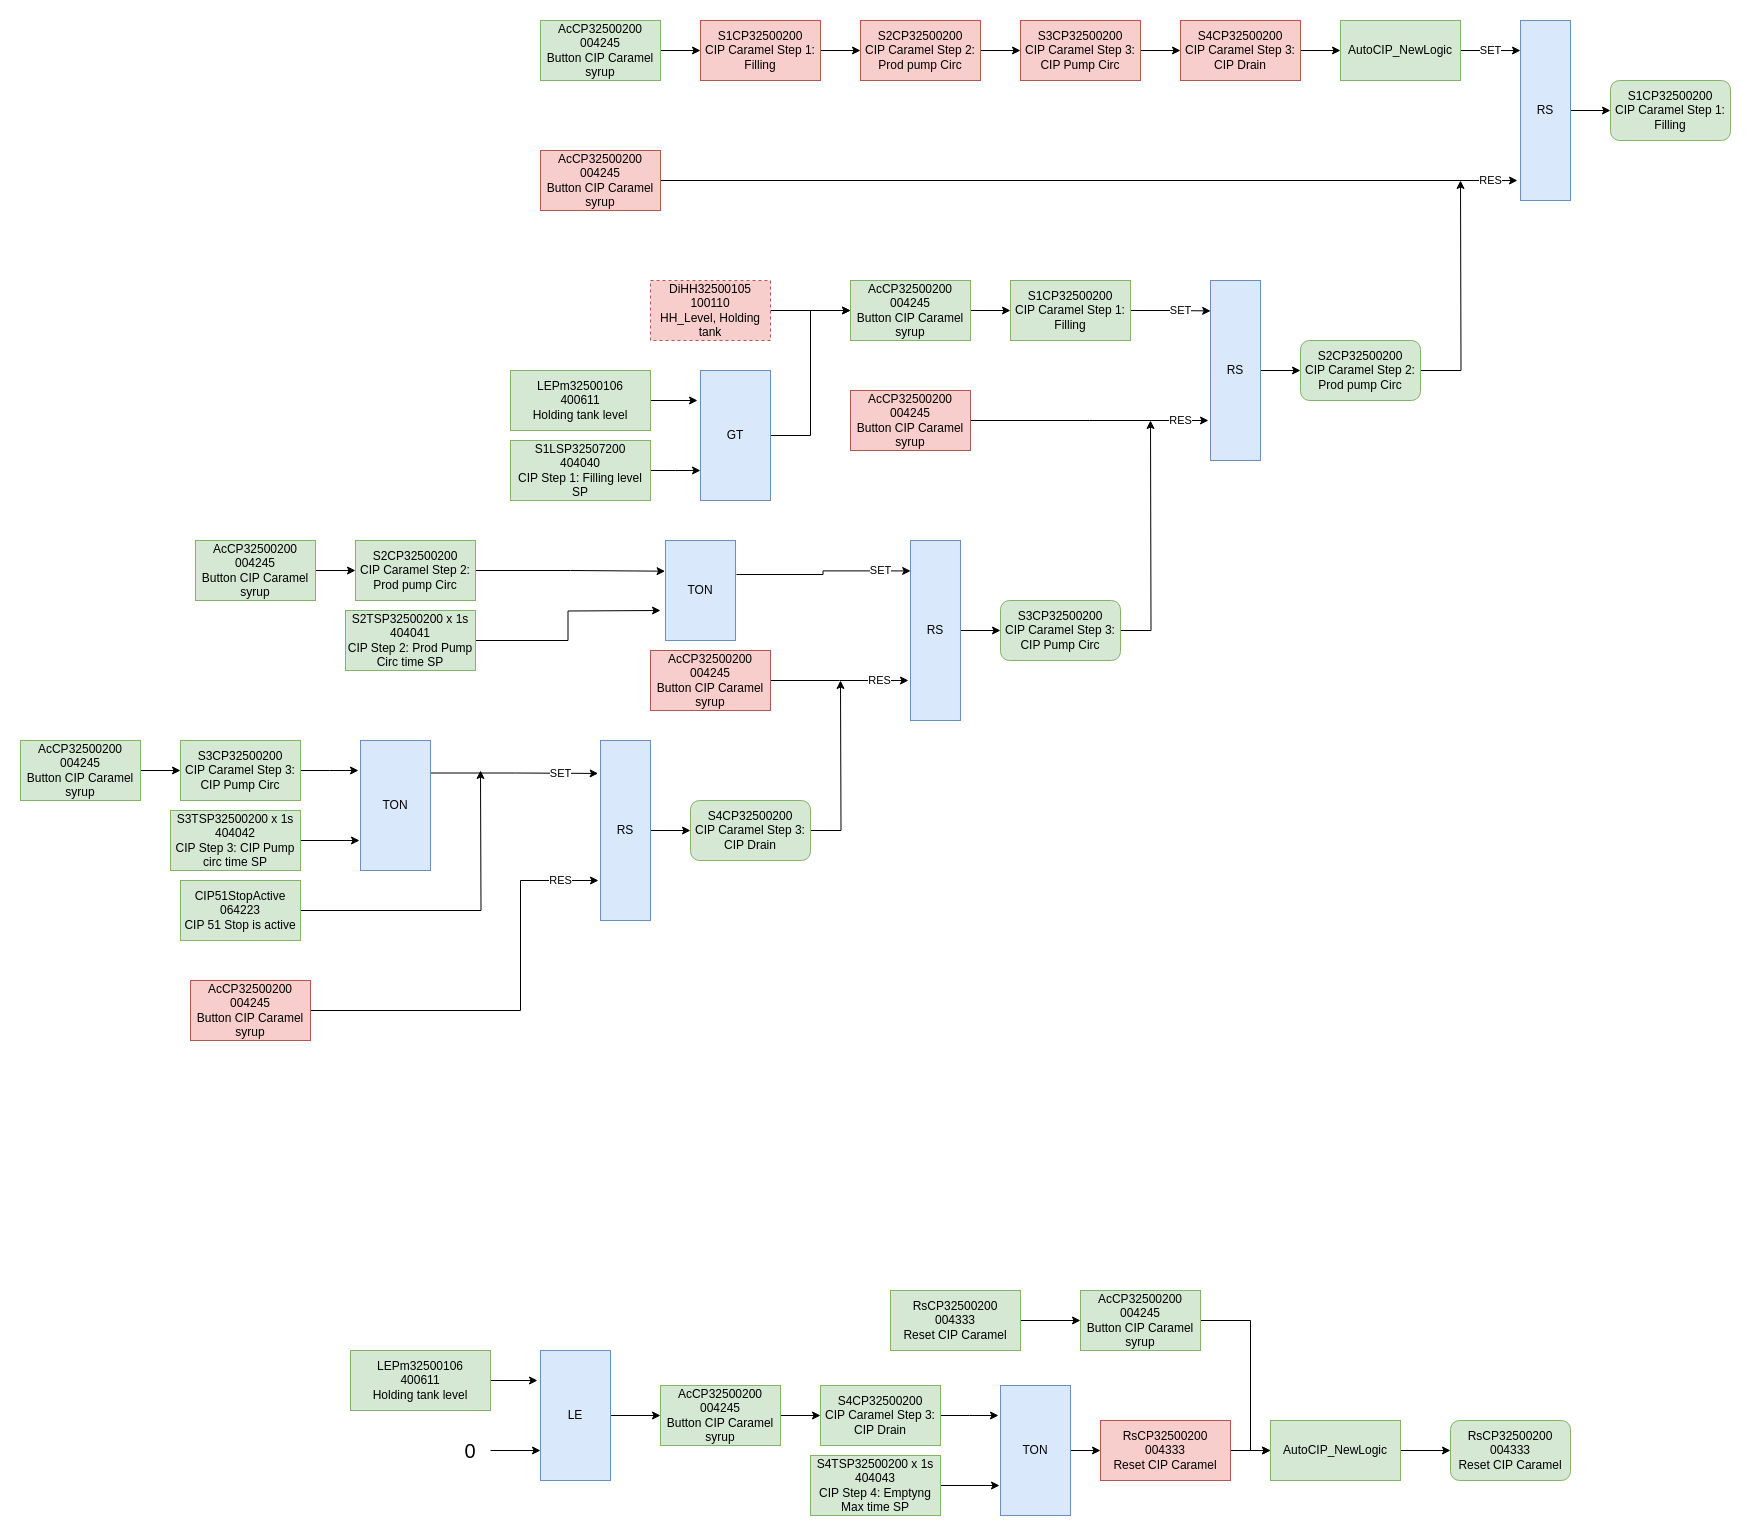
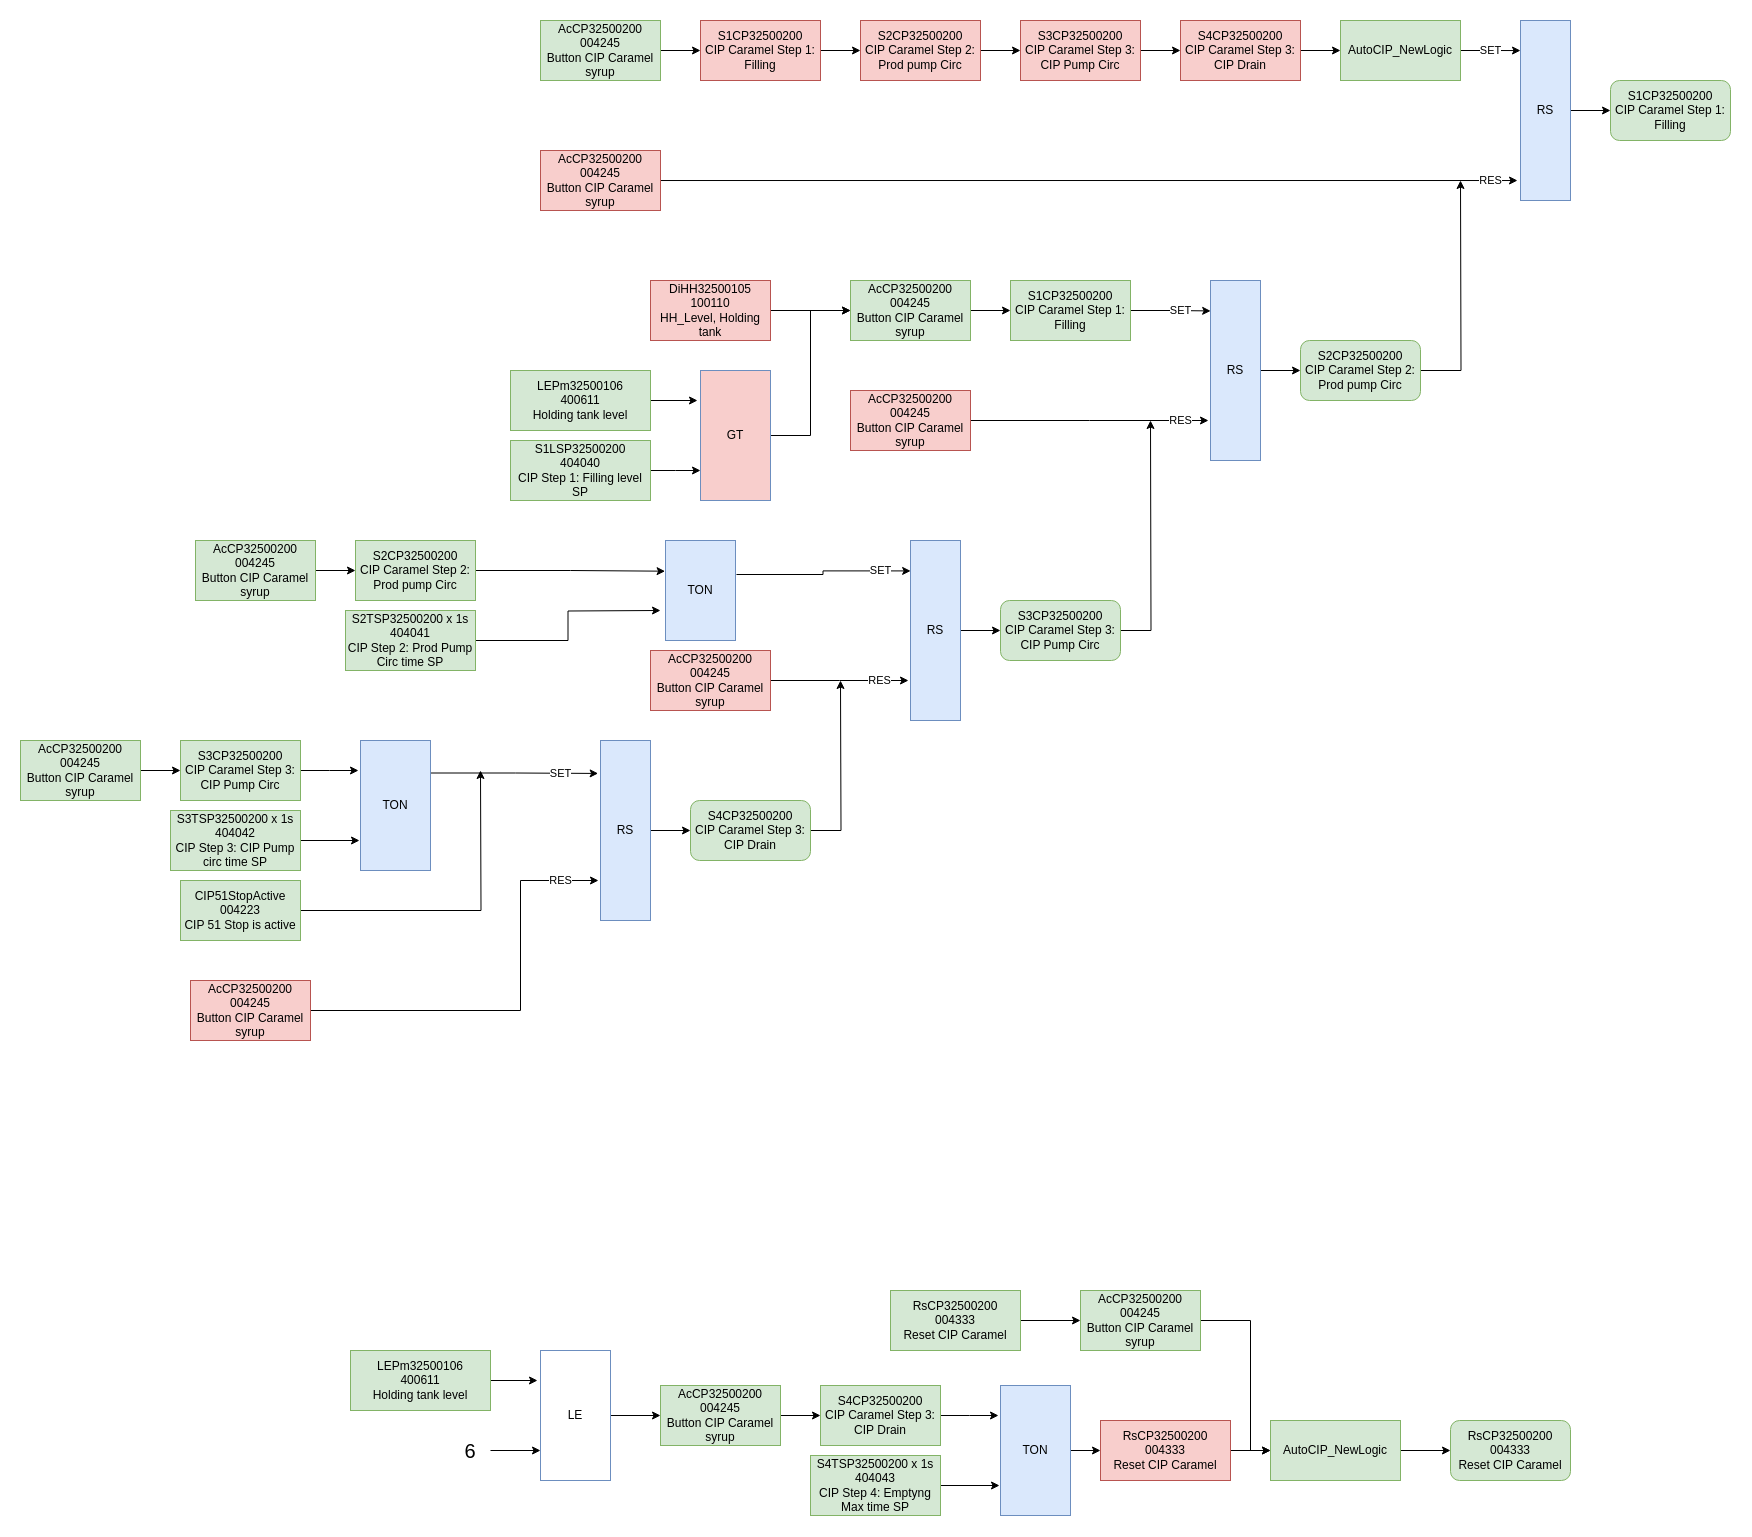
(711, 311) -> (711, 311)
(736, 436) -> (736, 436)
(581, 471) -> (581, 471)
(241, 911) -> (241, 911)
(576, 1416) -> (576, 1416)
(471, 1451) -> (471, 1451)
